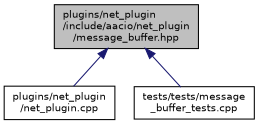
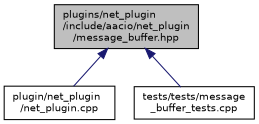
(60, 103) -> (60, 103)
